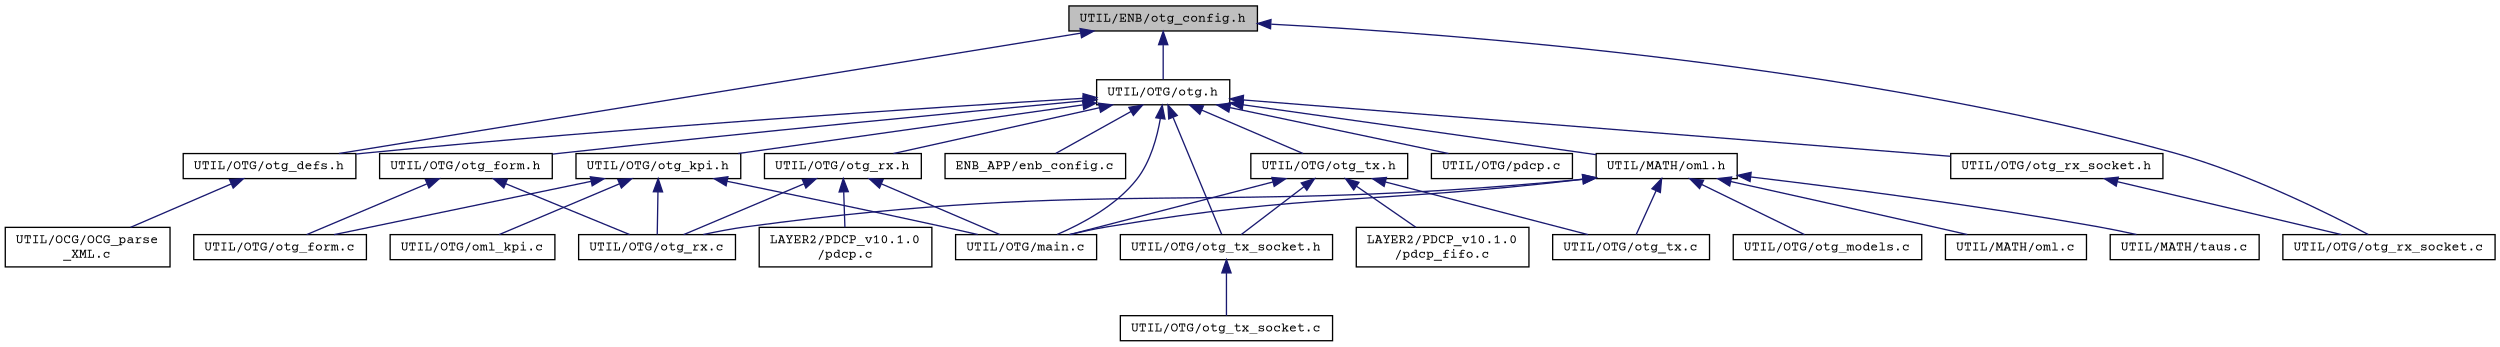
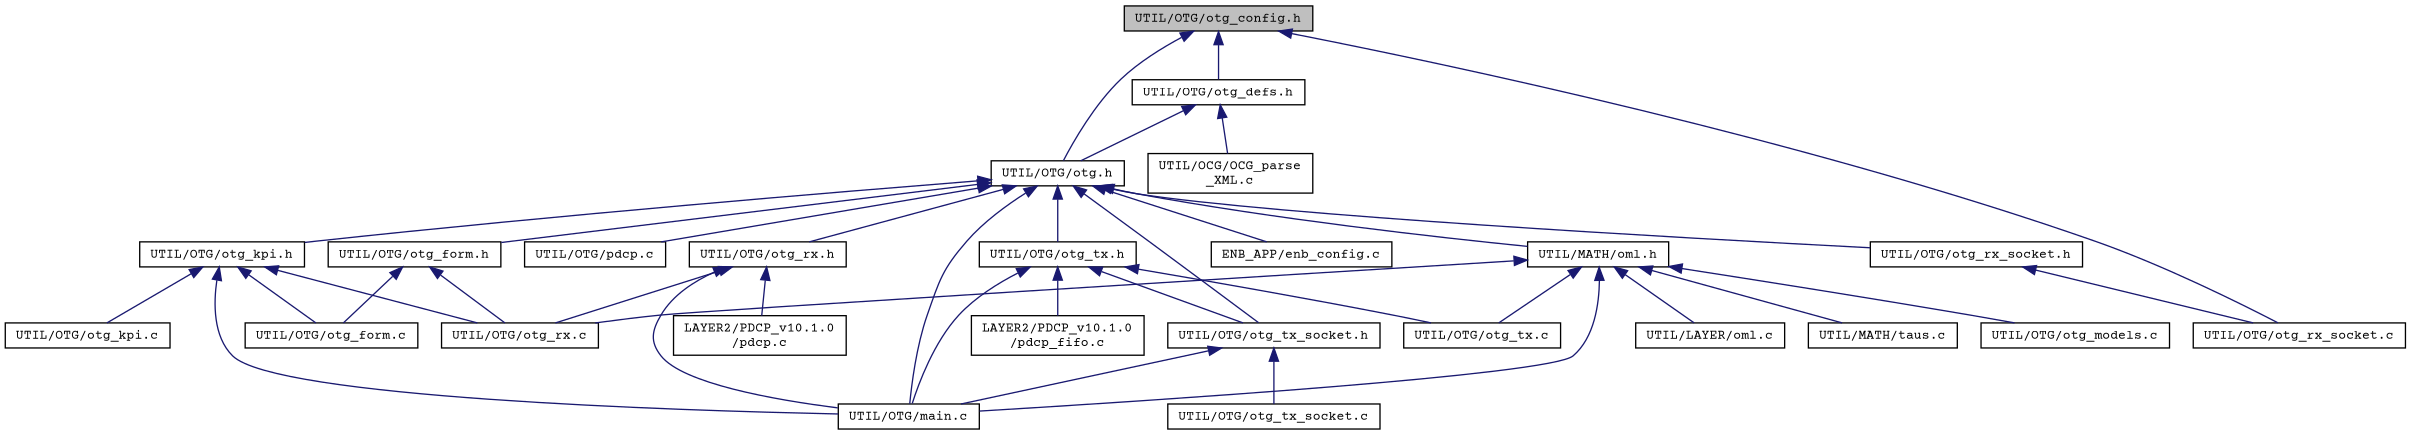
(1163, 18) -> (1219, 18)
(719, 123) -> (1132, 136)
(473, 247) -> (88, 335)
(2016, 247) -> (1710, 335)
none -> (1085, 377)
